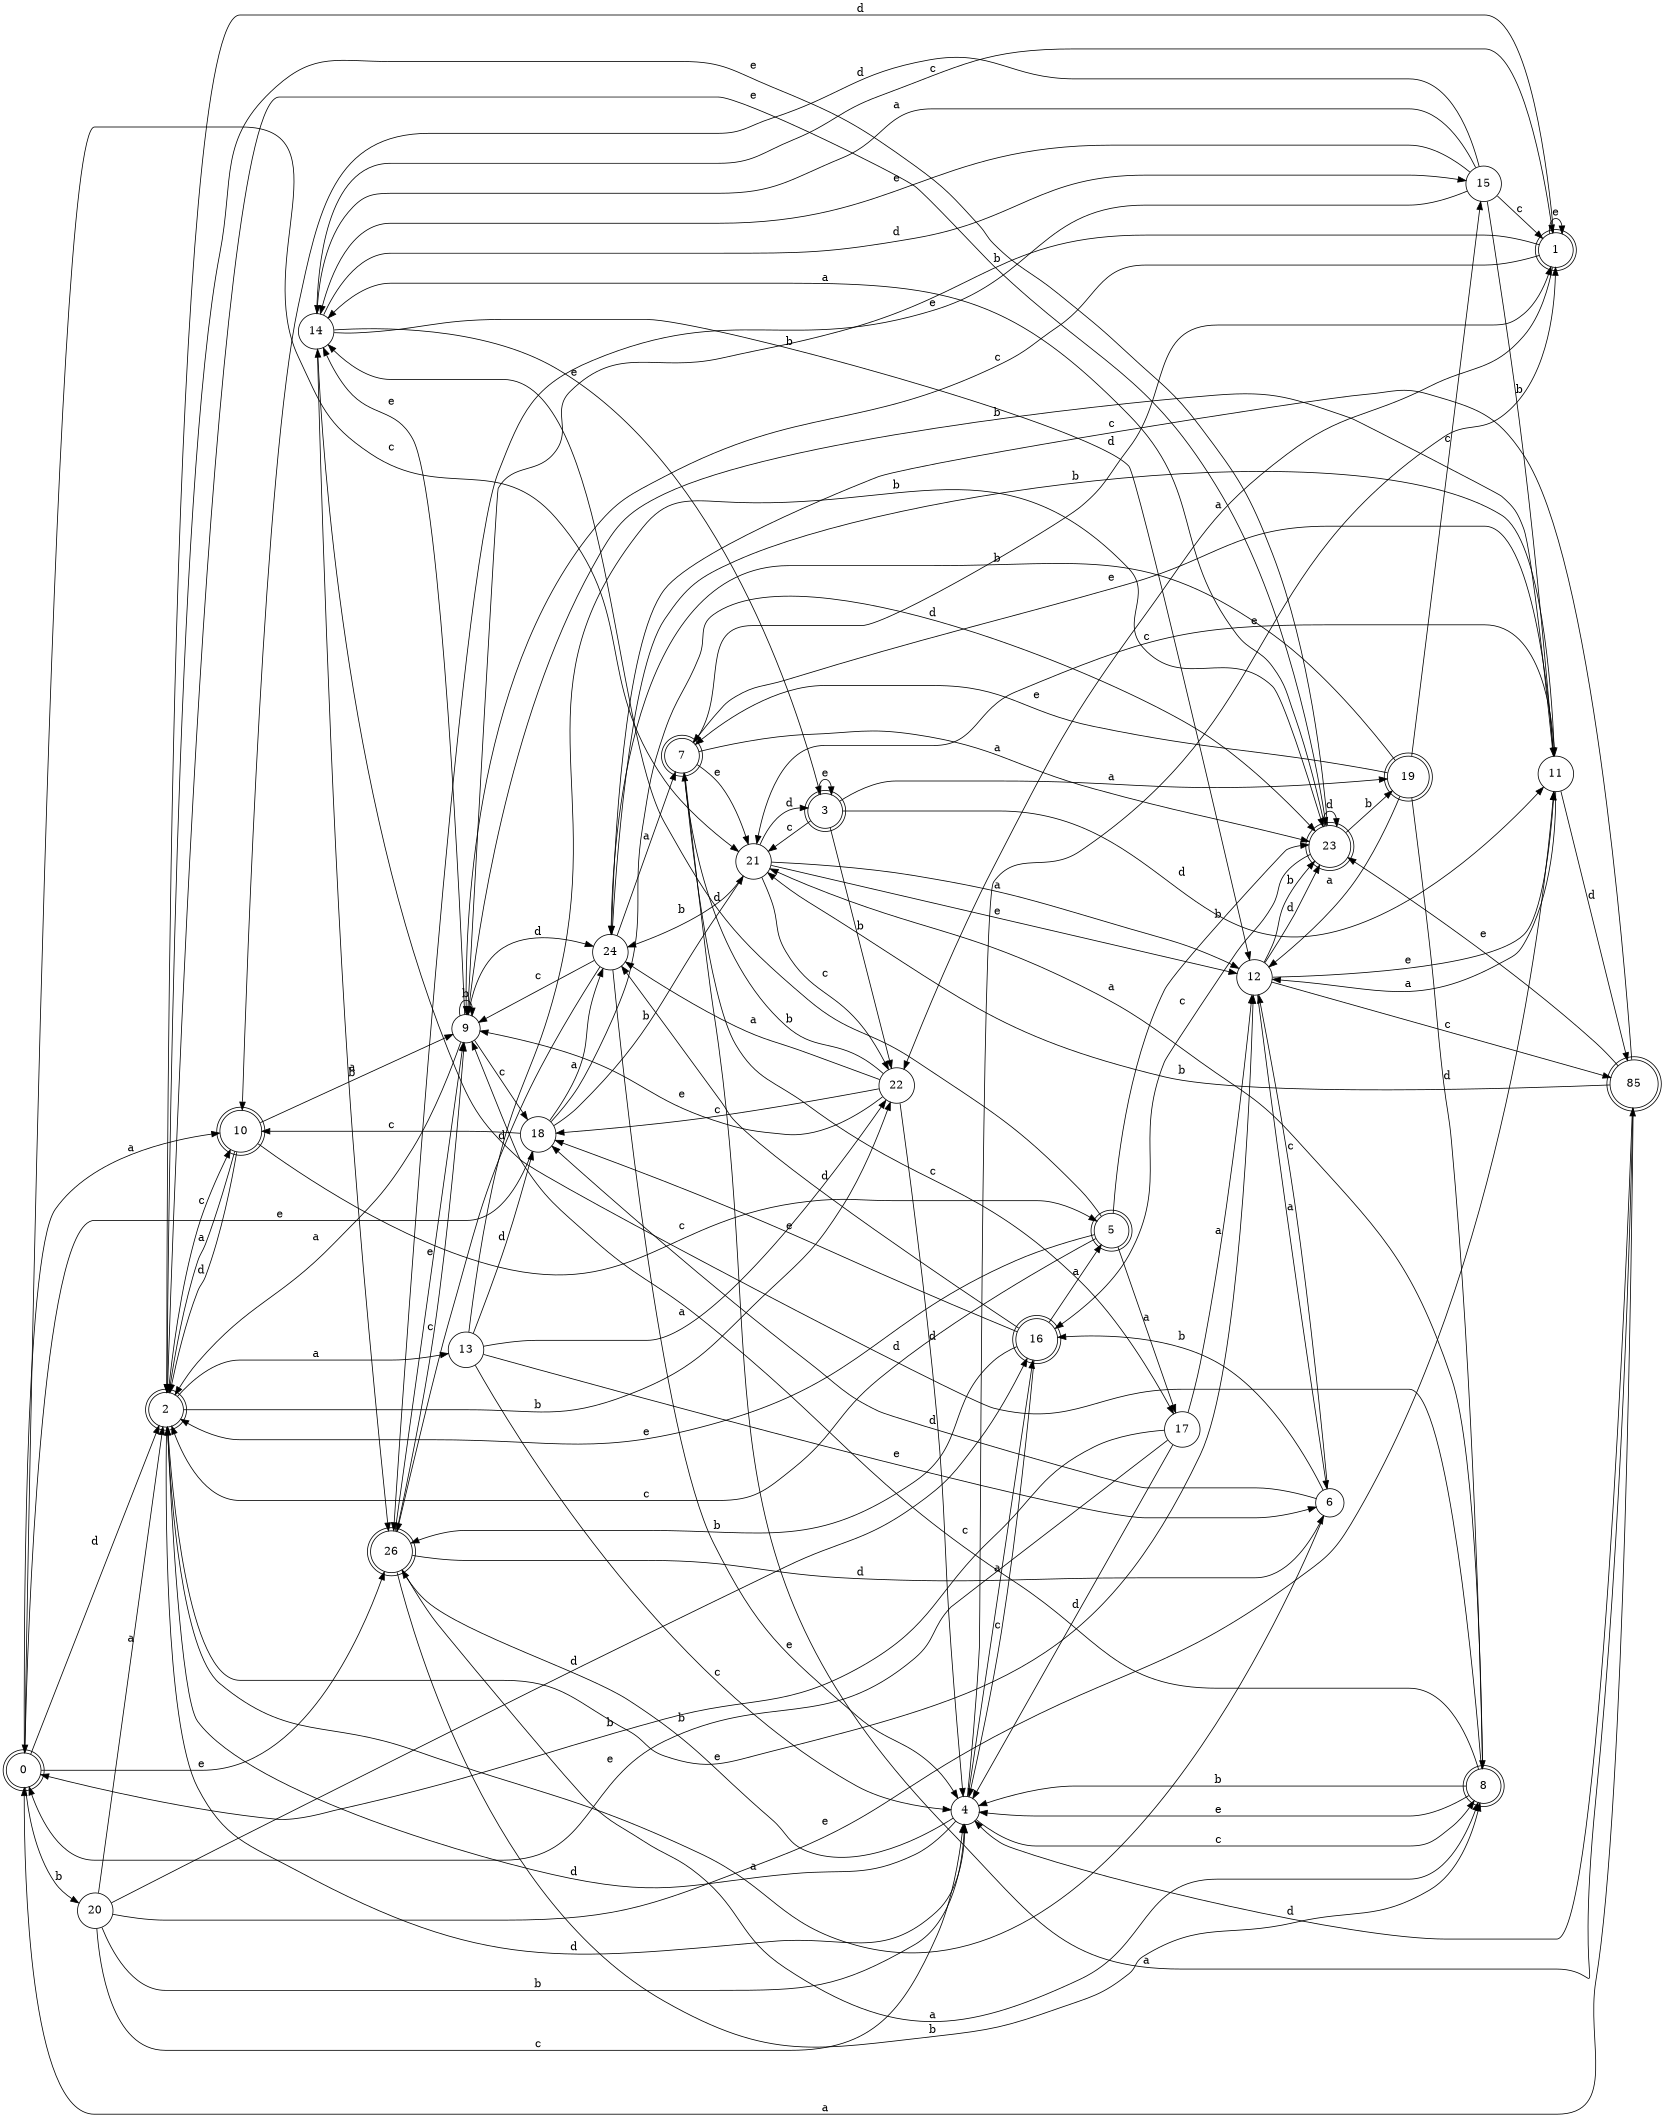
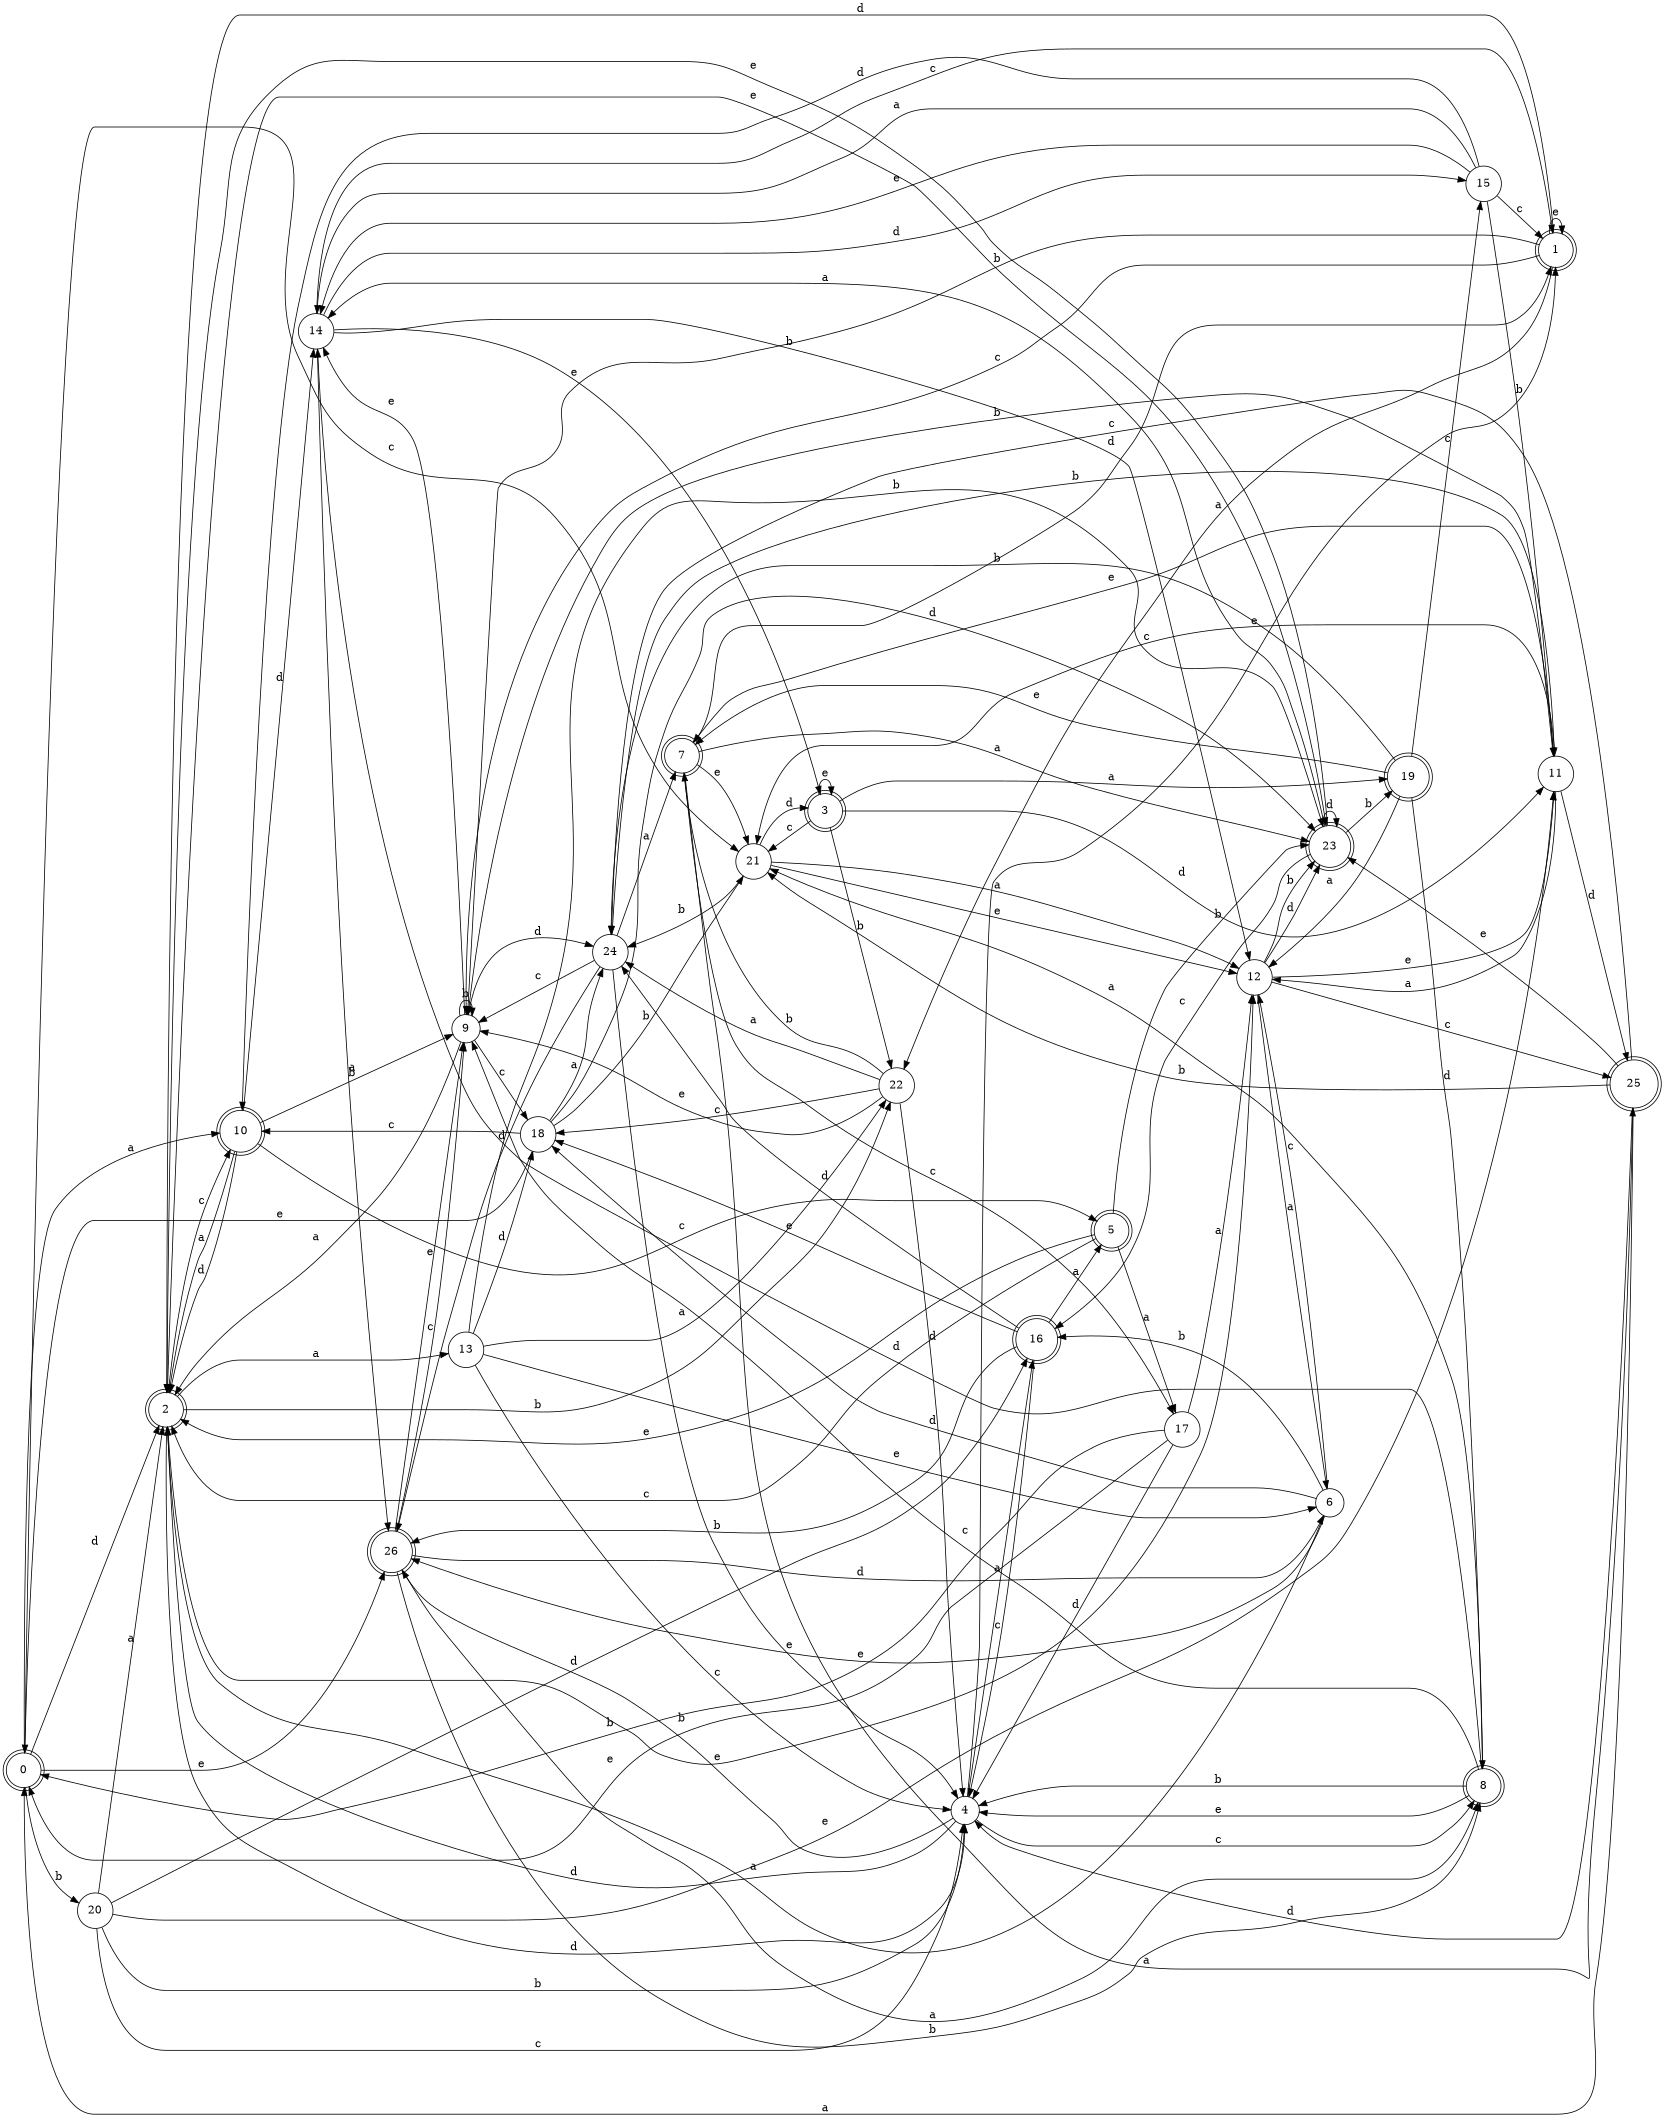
(500, 469) -> (891, 1662)
(664, 821) -> (278, 734)
(808, 979) -> none
(1634, 1084) -> (1634, 1084)
